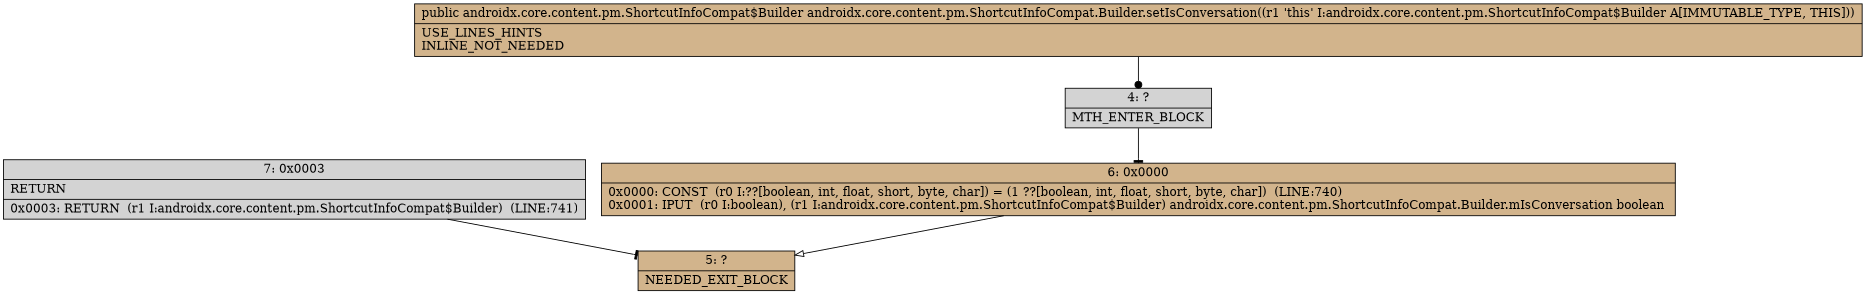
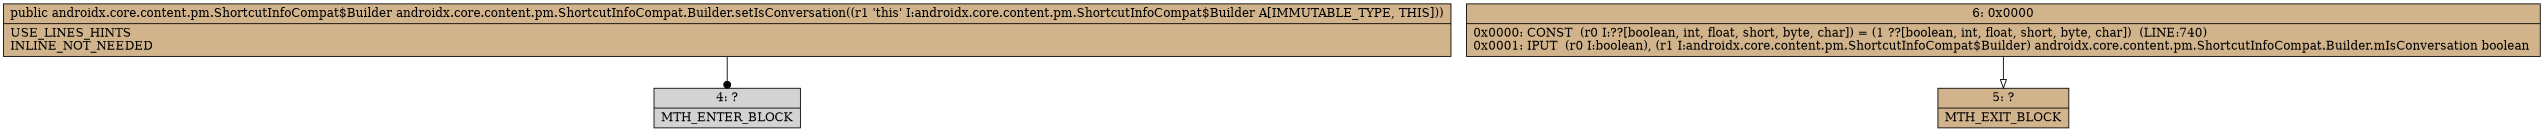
(1138, 144) -> none
(294, 189) -> none
(716, 280) -> (2003, 118)
